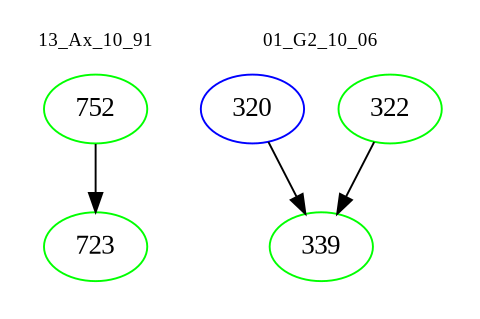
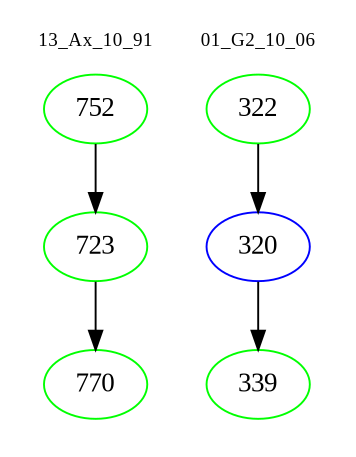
(360, 169) -> (258, 168)
none -> (96, 384)
